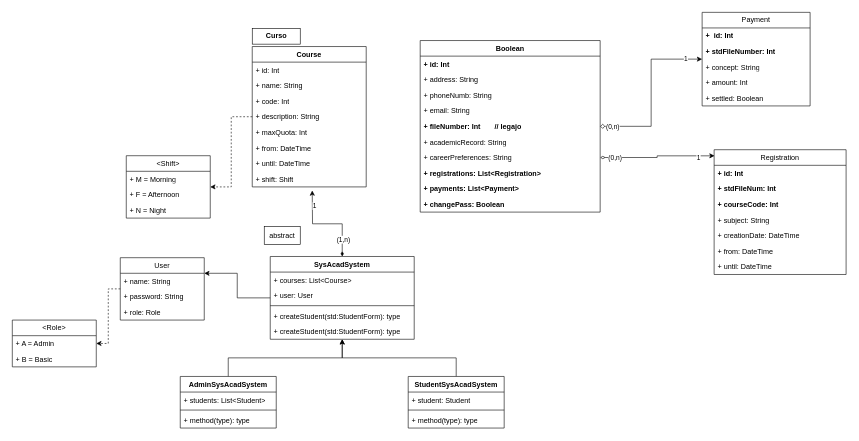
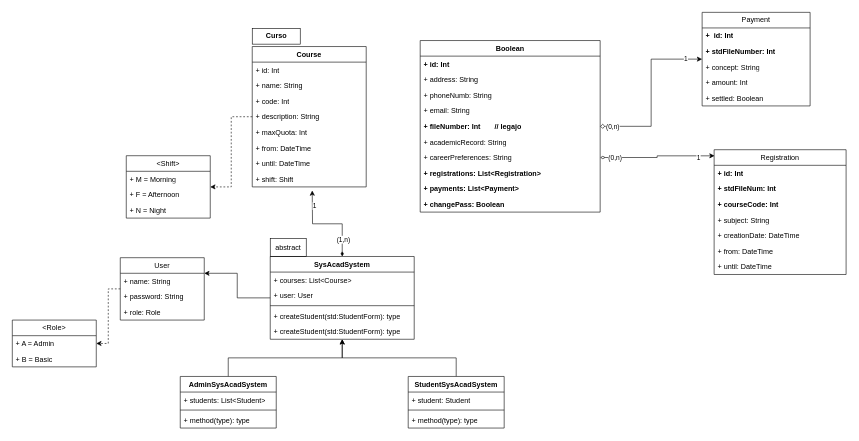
(282, 236) -> (288, 248)
